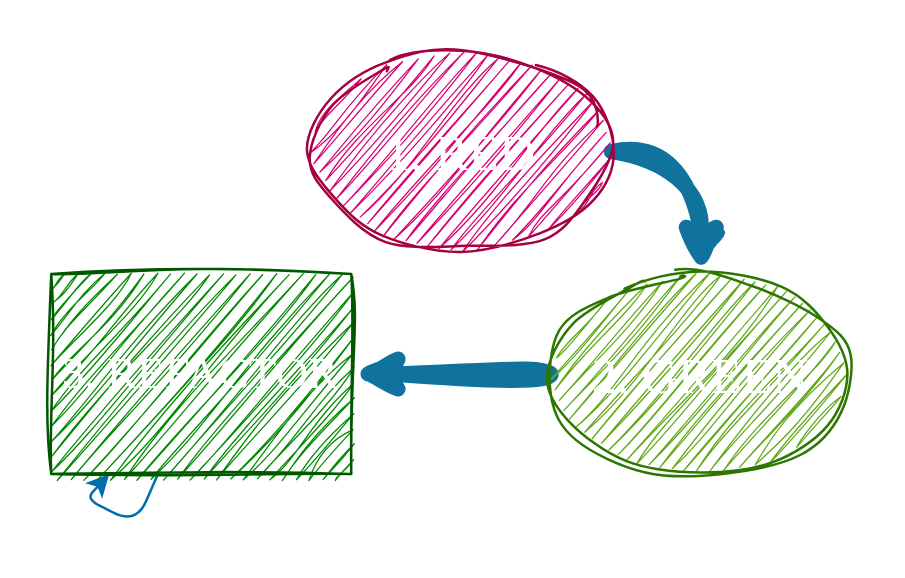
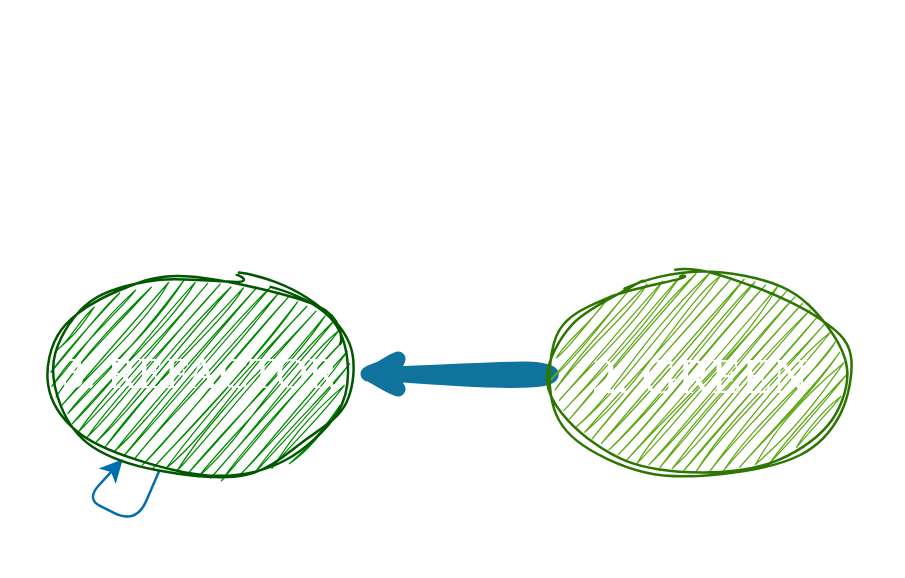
(461, 151) -> none
(678, 171) -> none
(201, 374) -> (201, 374)
